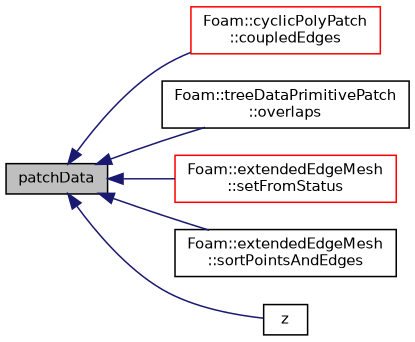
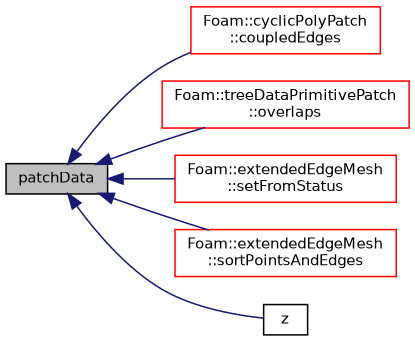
(286, 105) -> (286, 105)
(286, 253) -> (286, 253)
